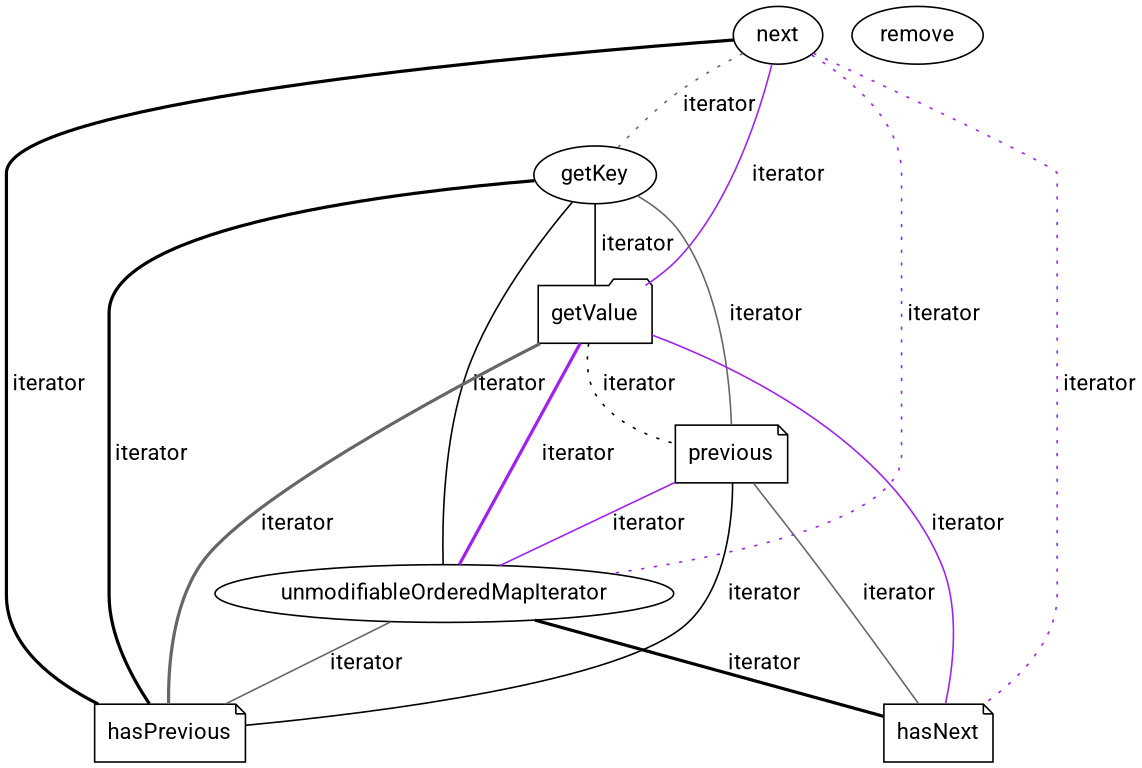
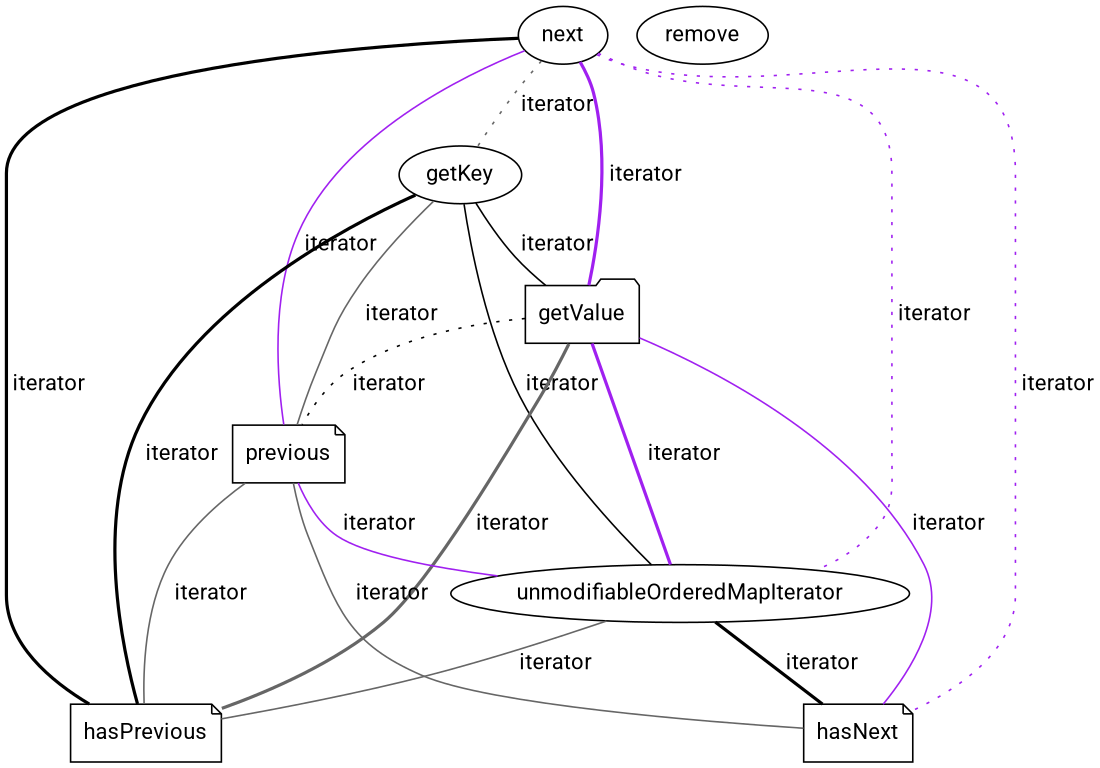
(727, 186) -> (602, 172)
none -> (325, 189)
(546, 680) -> (162, 578)
